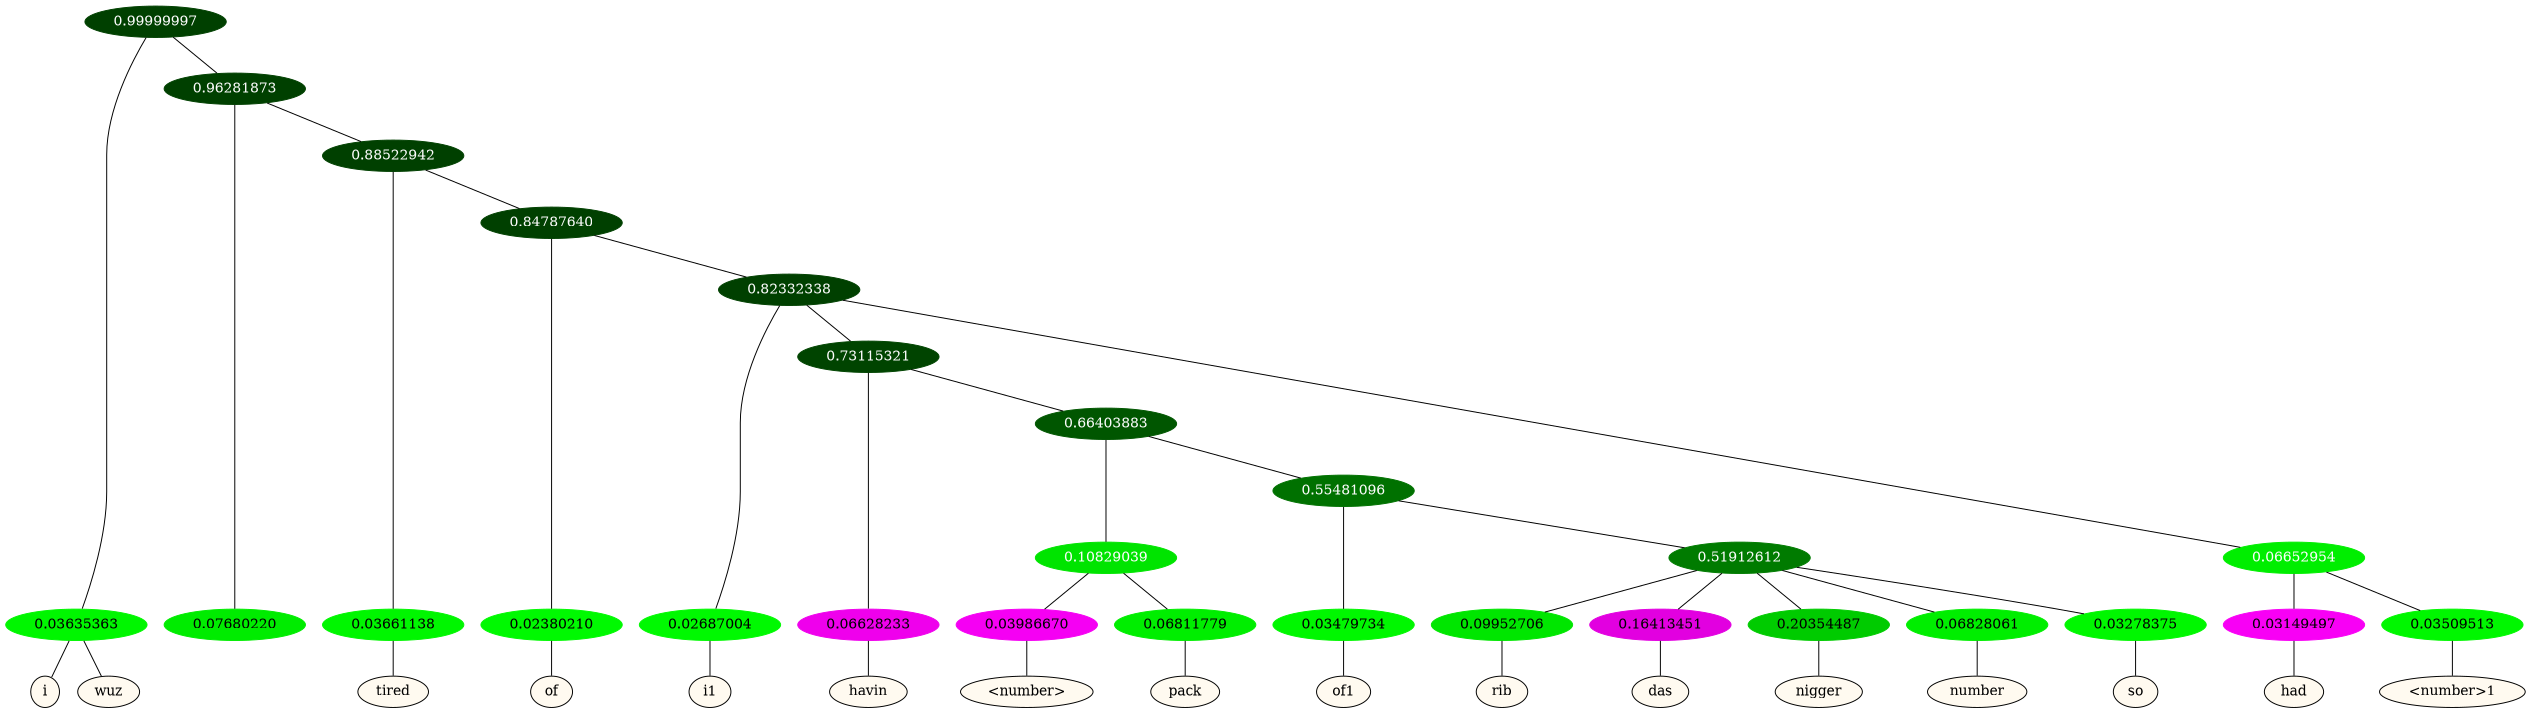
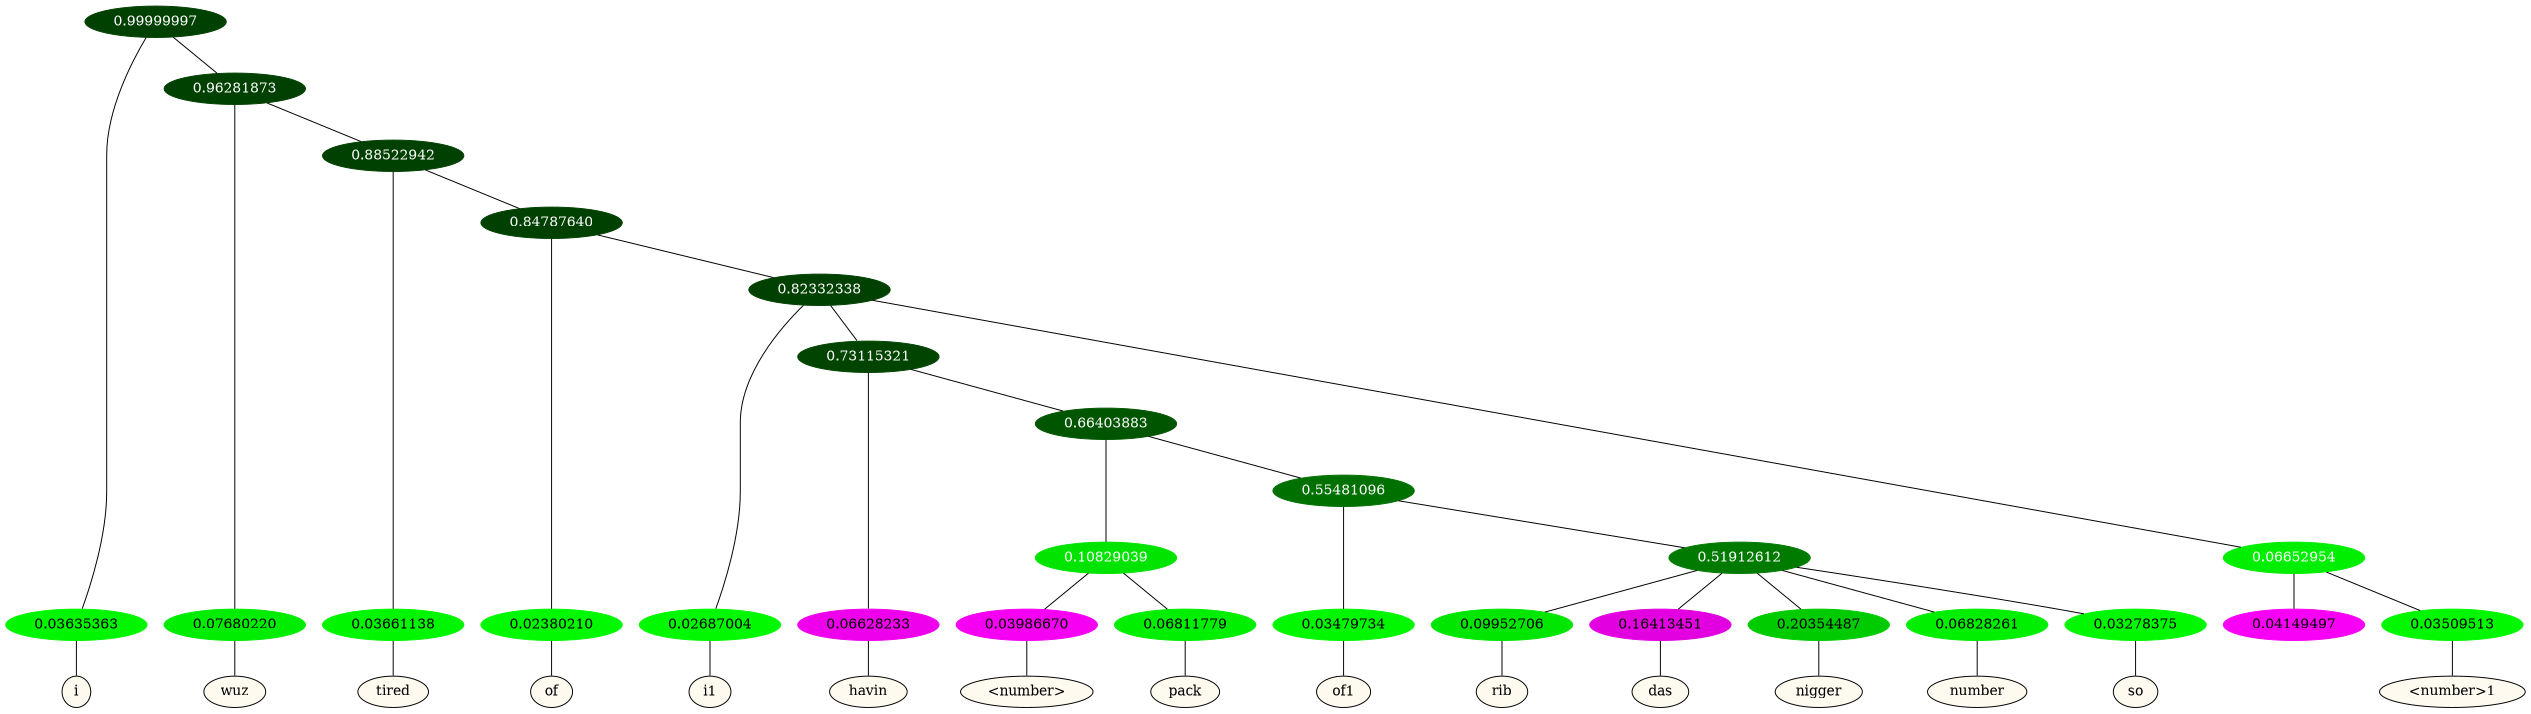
(1977, 625) -> (1977, 625)
(2294, 625) -> (2294, 625)
(93, 659) -> (235, 658)
(2294, 692) -> none
